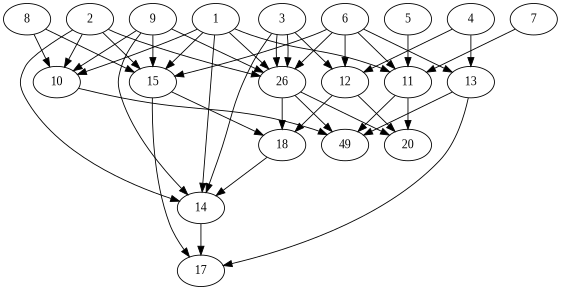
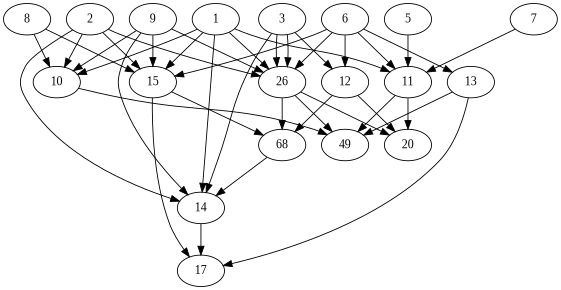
(471, 19) -> none
(282, 145) -> (282, 145)
